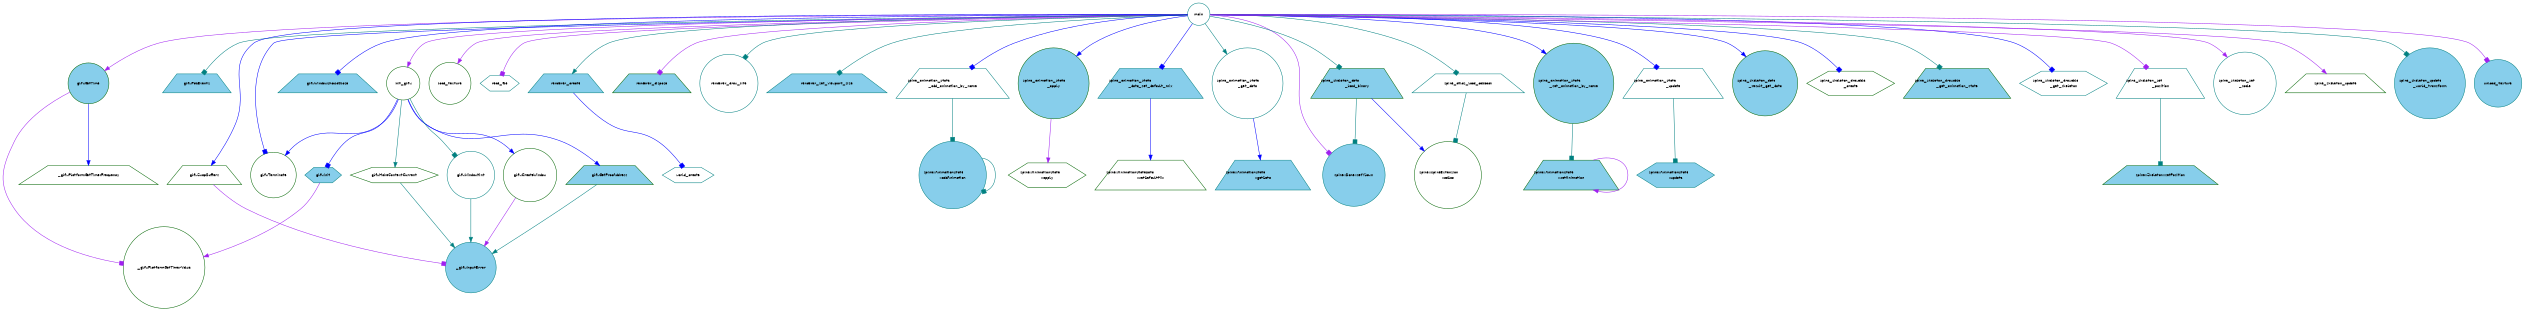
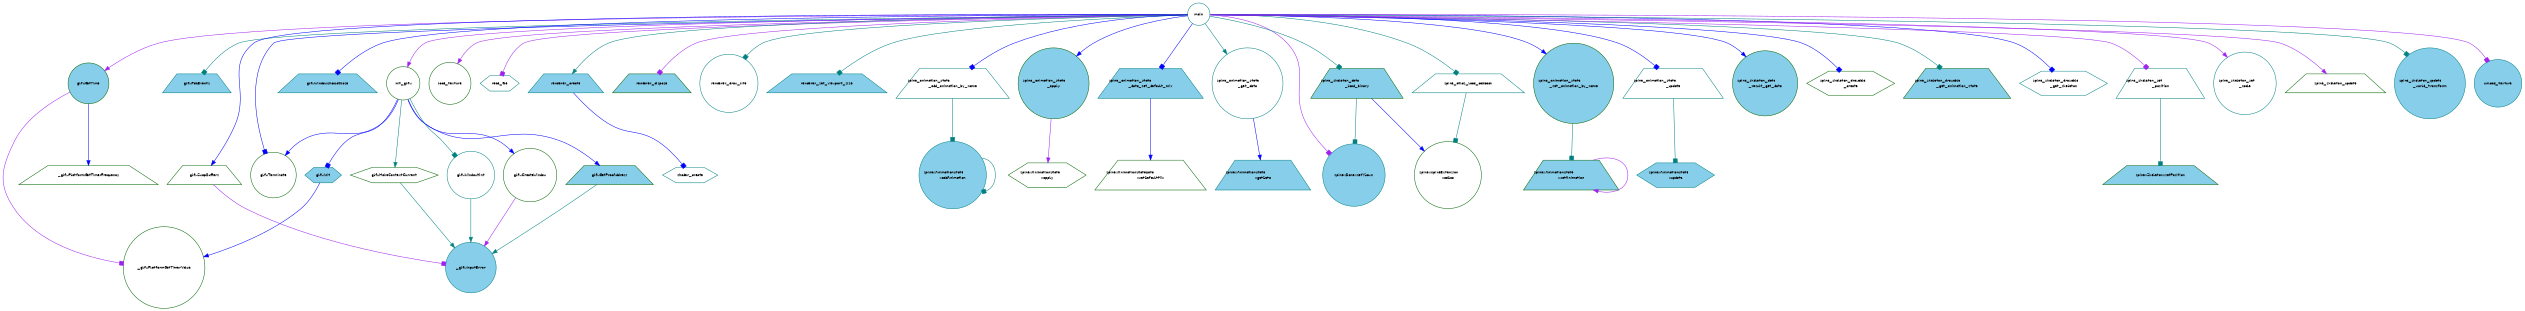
(688, 175) -> (690, 175)
(271, 229) -> (271, 229)
